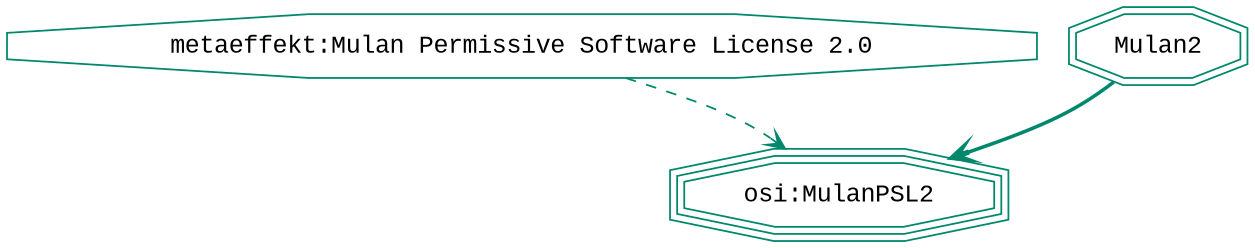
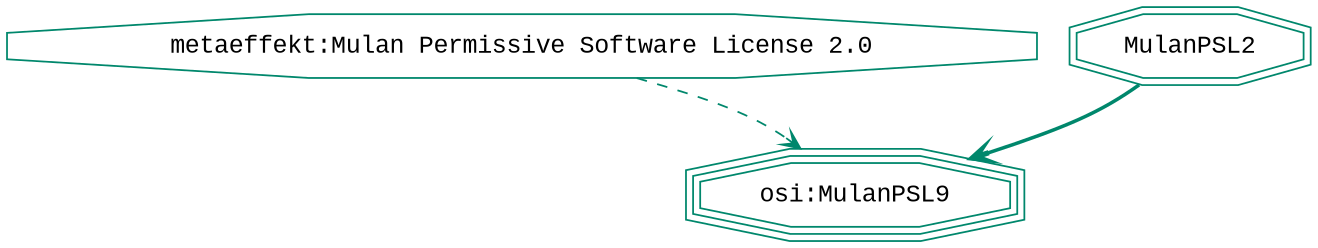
(1158, 46) -> (1190, 46)
(839, 195) -> (855, 195)
